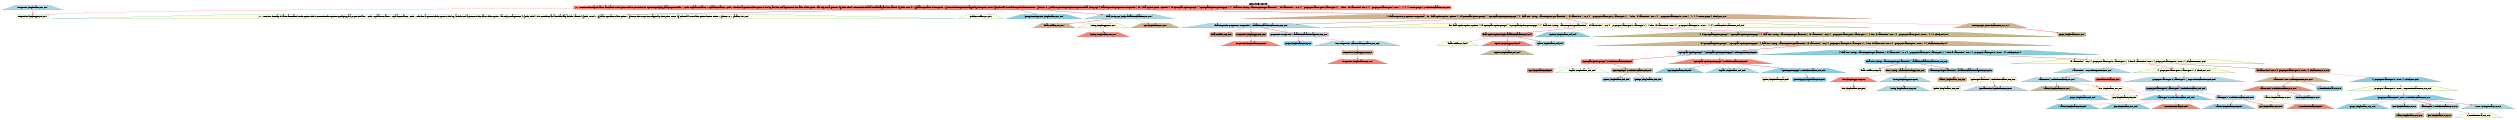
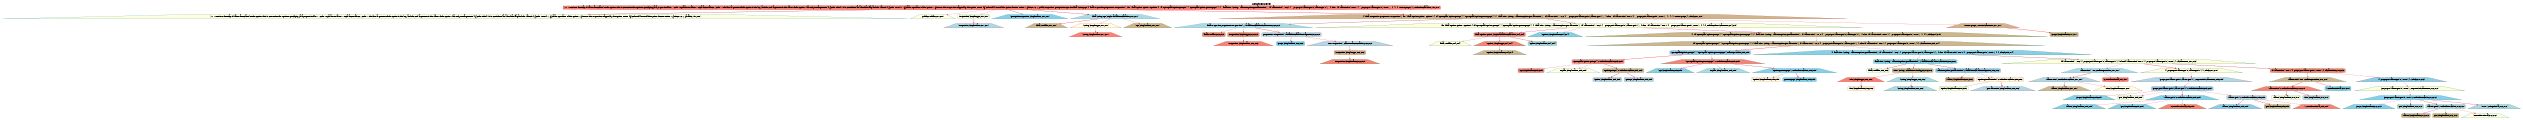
(32, 12) -> (974, 21)
